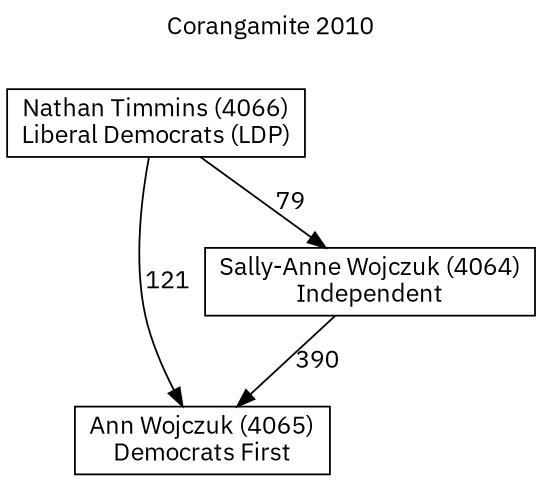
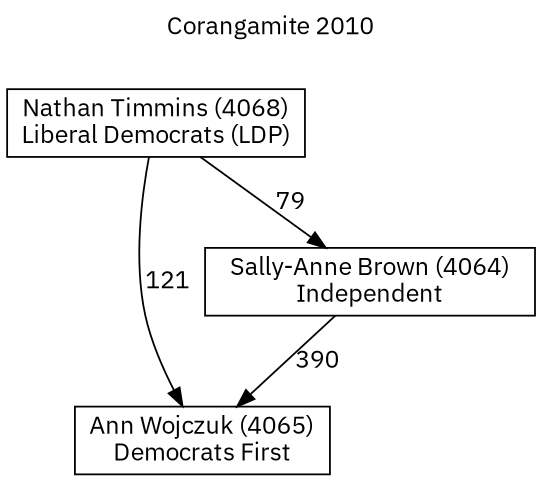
(156, 123) -> (156, 123)
(370, 282) -> (370, 282)
